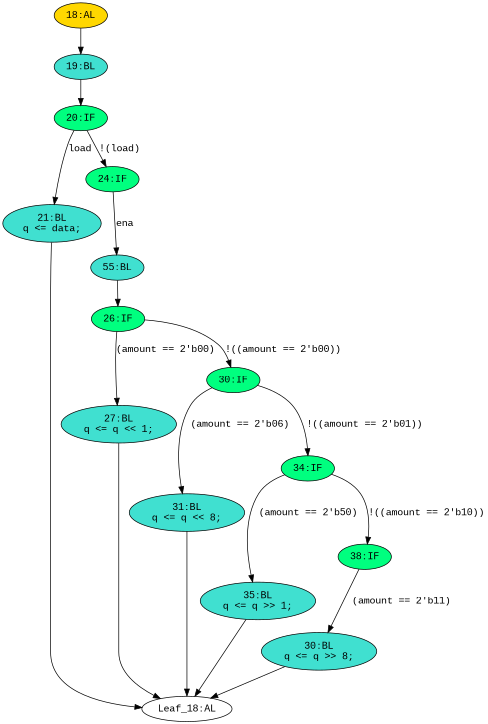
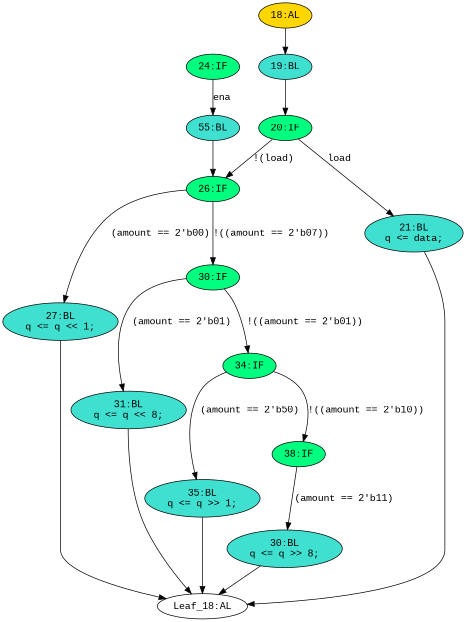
(95, 145) -> (252, 156)
(283, 349) -> (271, 233)
(240, 424) -> (182, 322)
